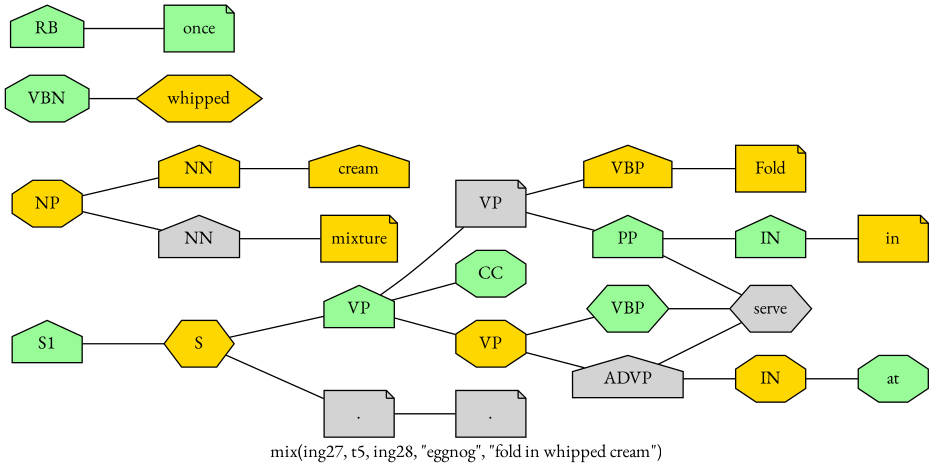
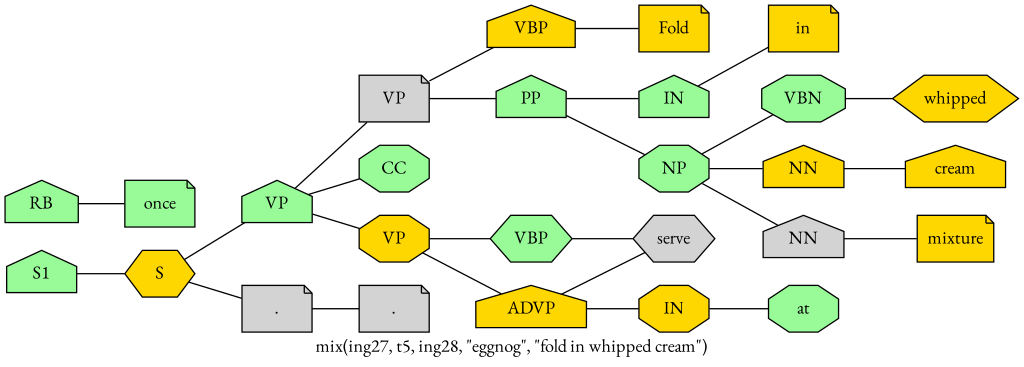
none -> (738, 134)
(47, 204) -> (674, 169)
(702, 275) -> (606, 135)
(628, 379) -> (531, 309)
